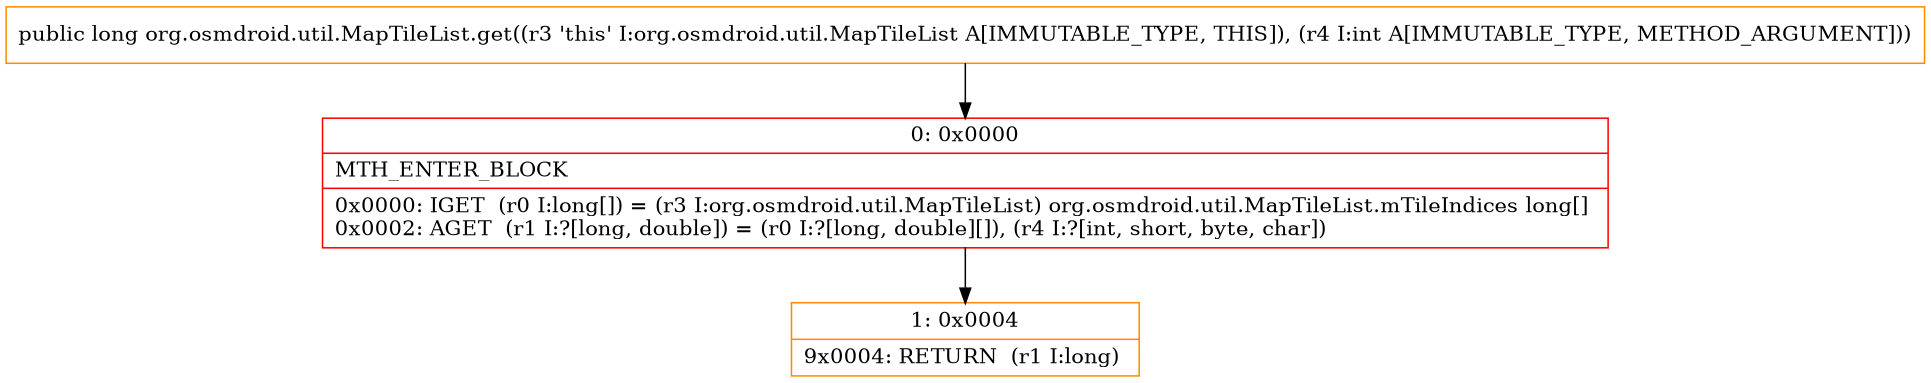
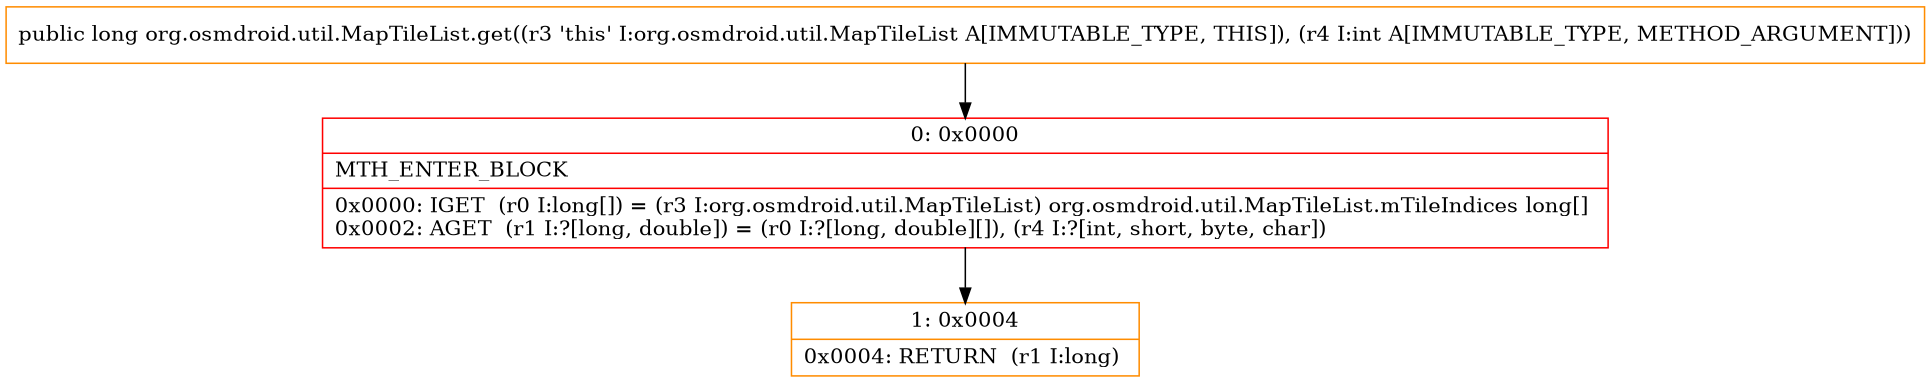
(965, 357) -> (965, 357)
